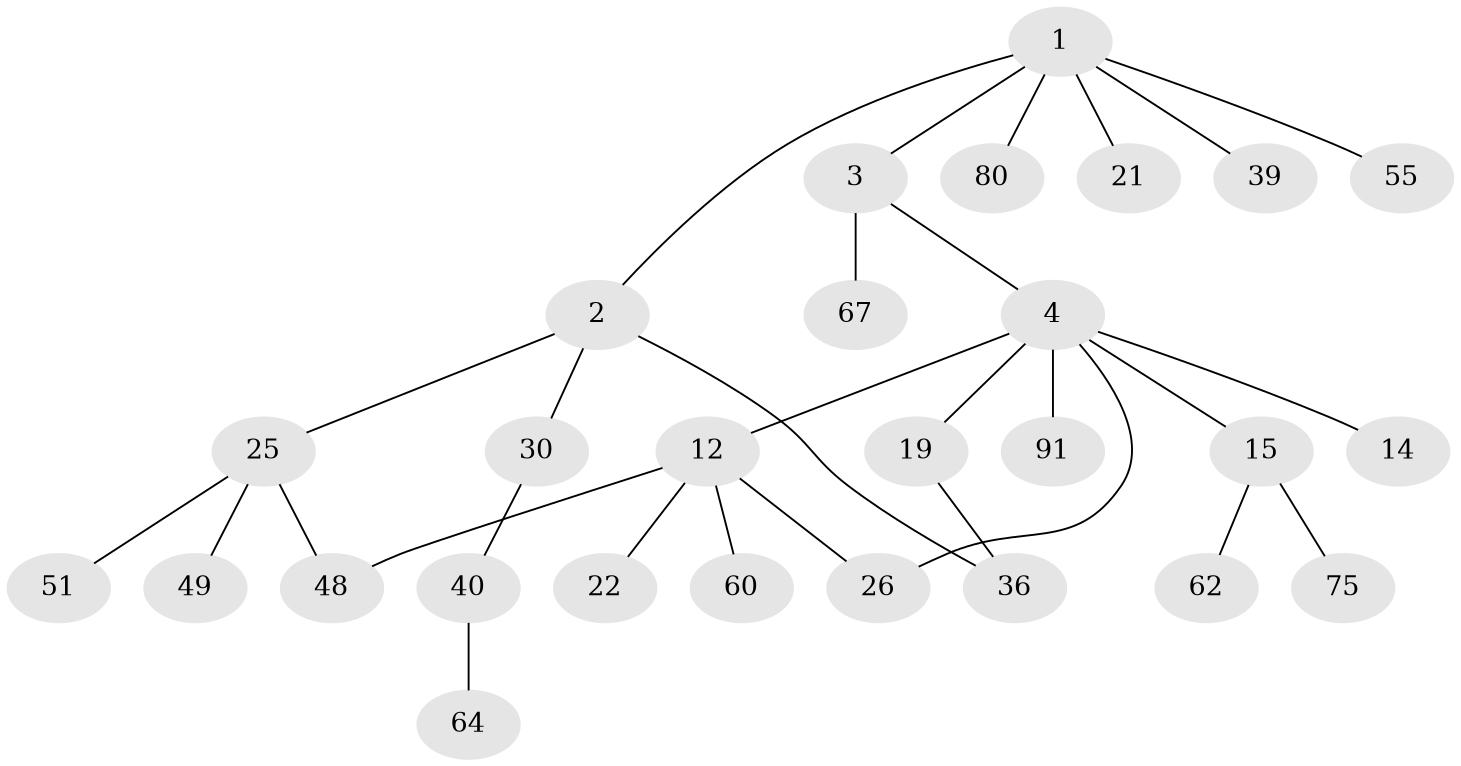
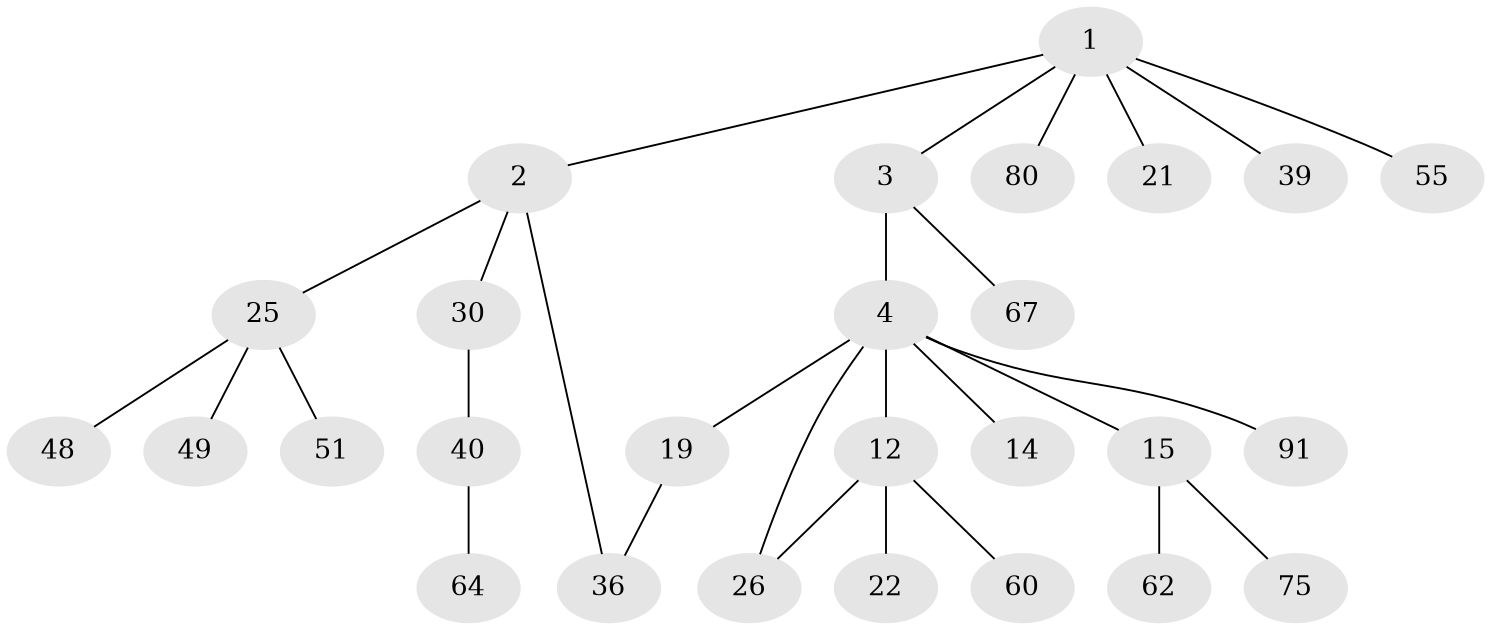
(524, 513) -> none
